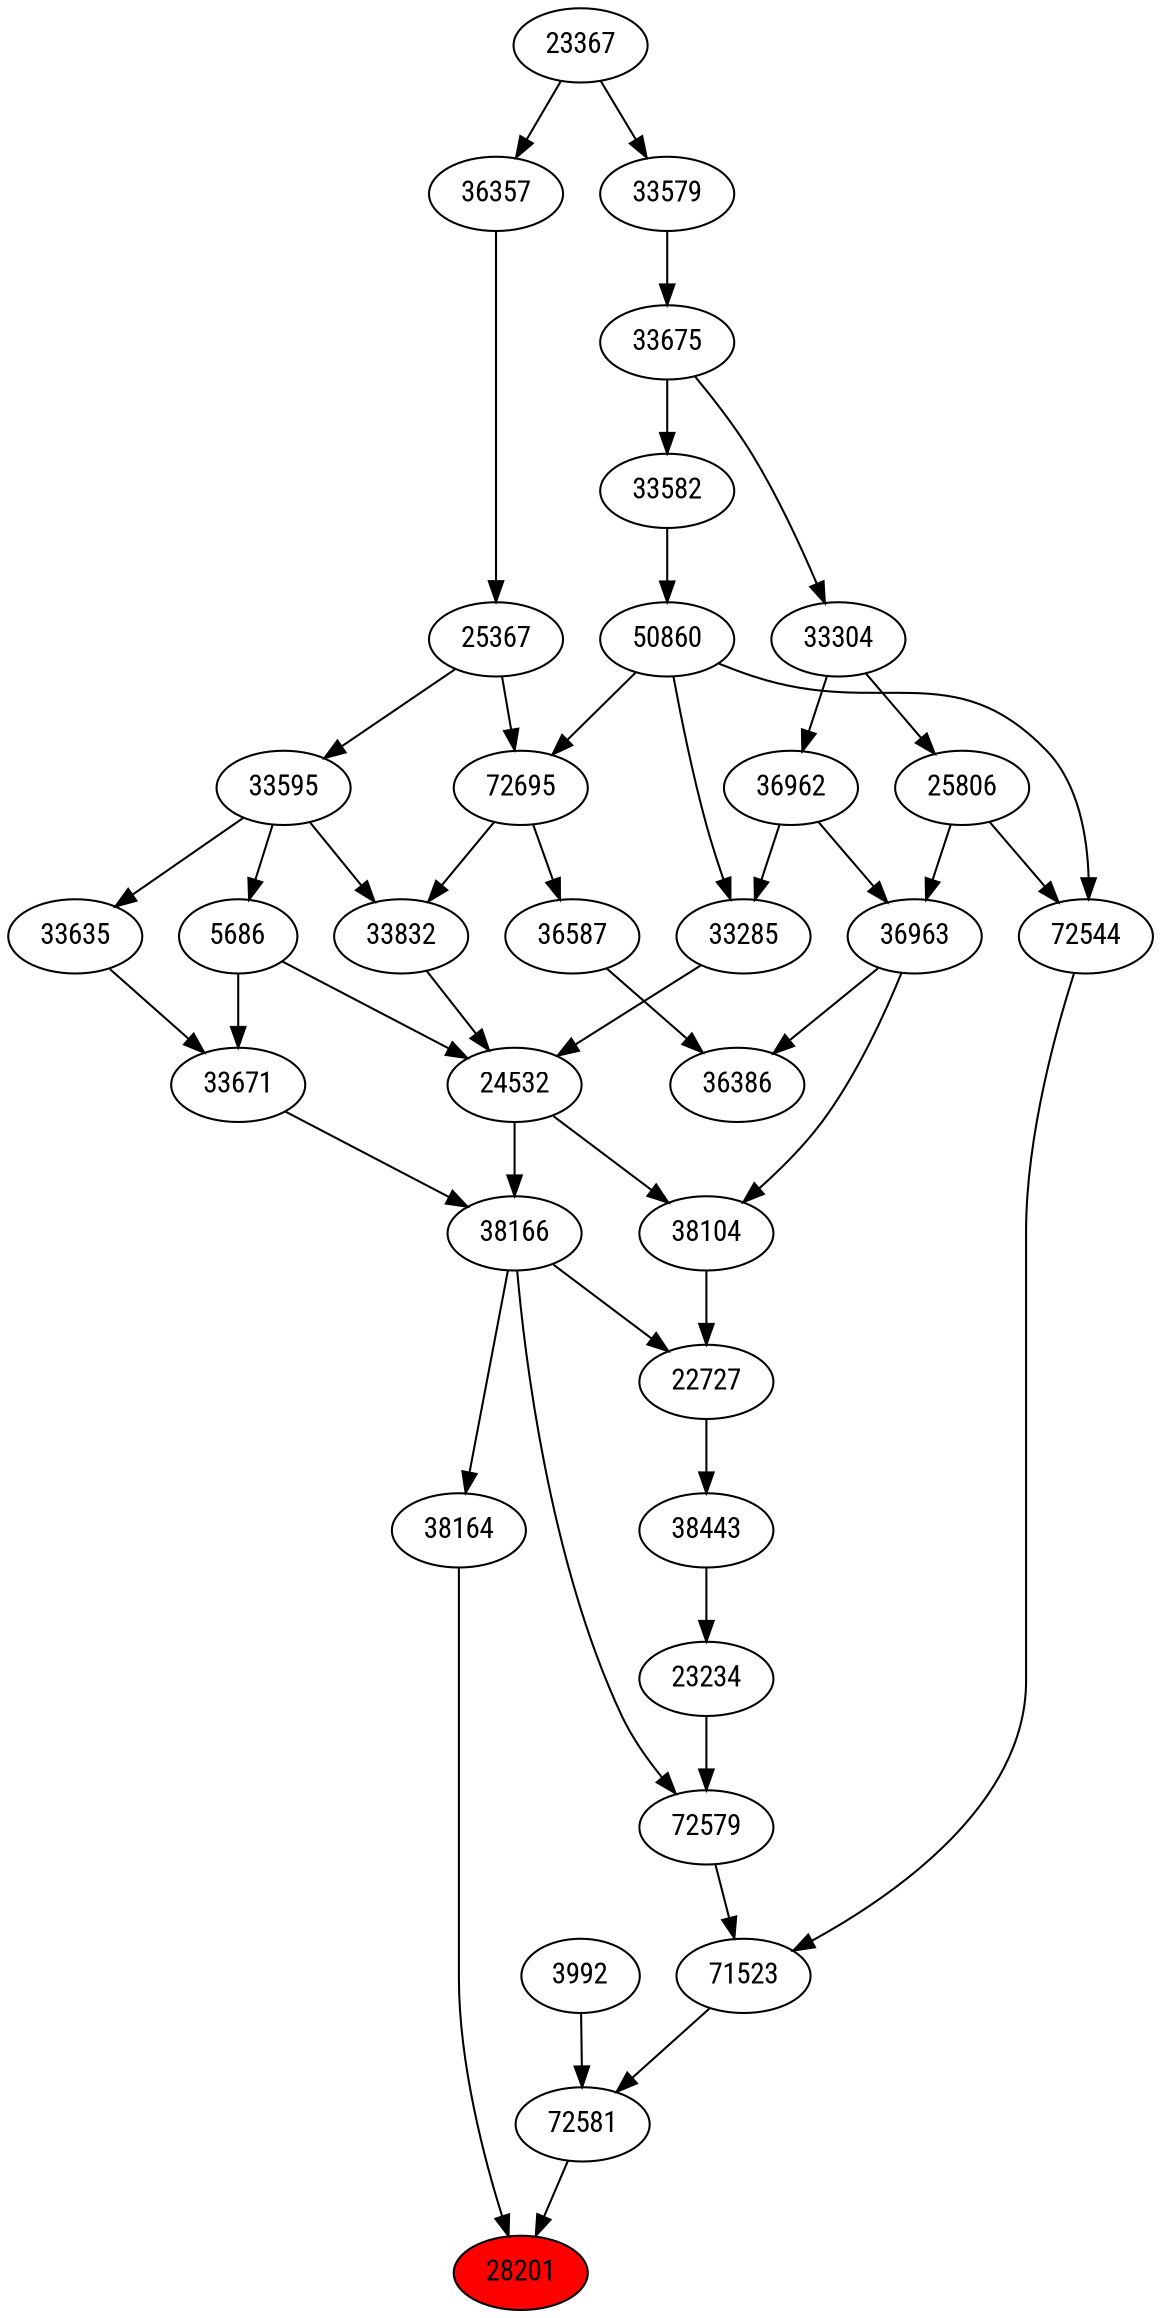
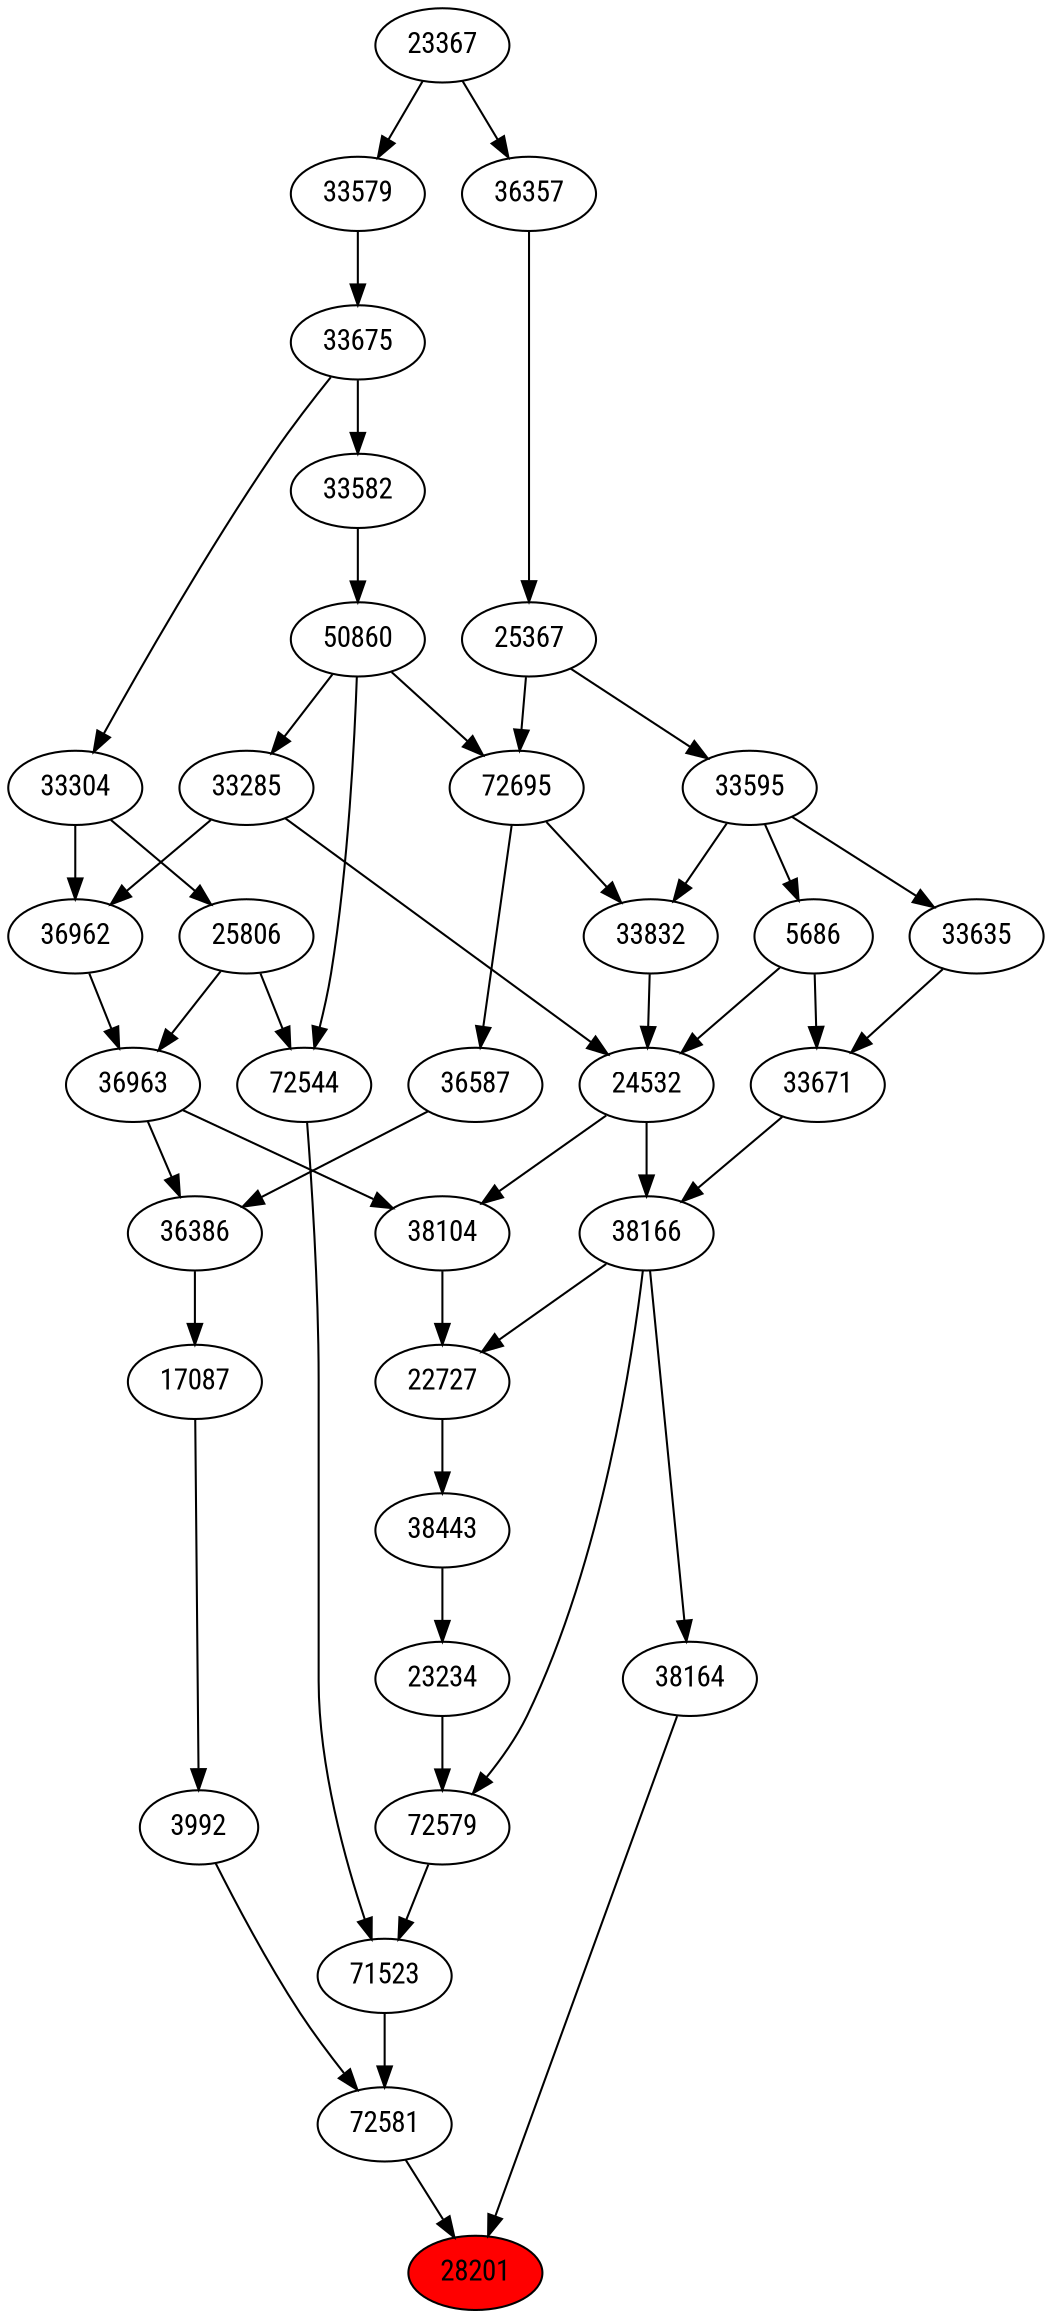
(770, 852) -> (171, 854)
none -> (195, 1382)
